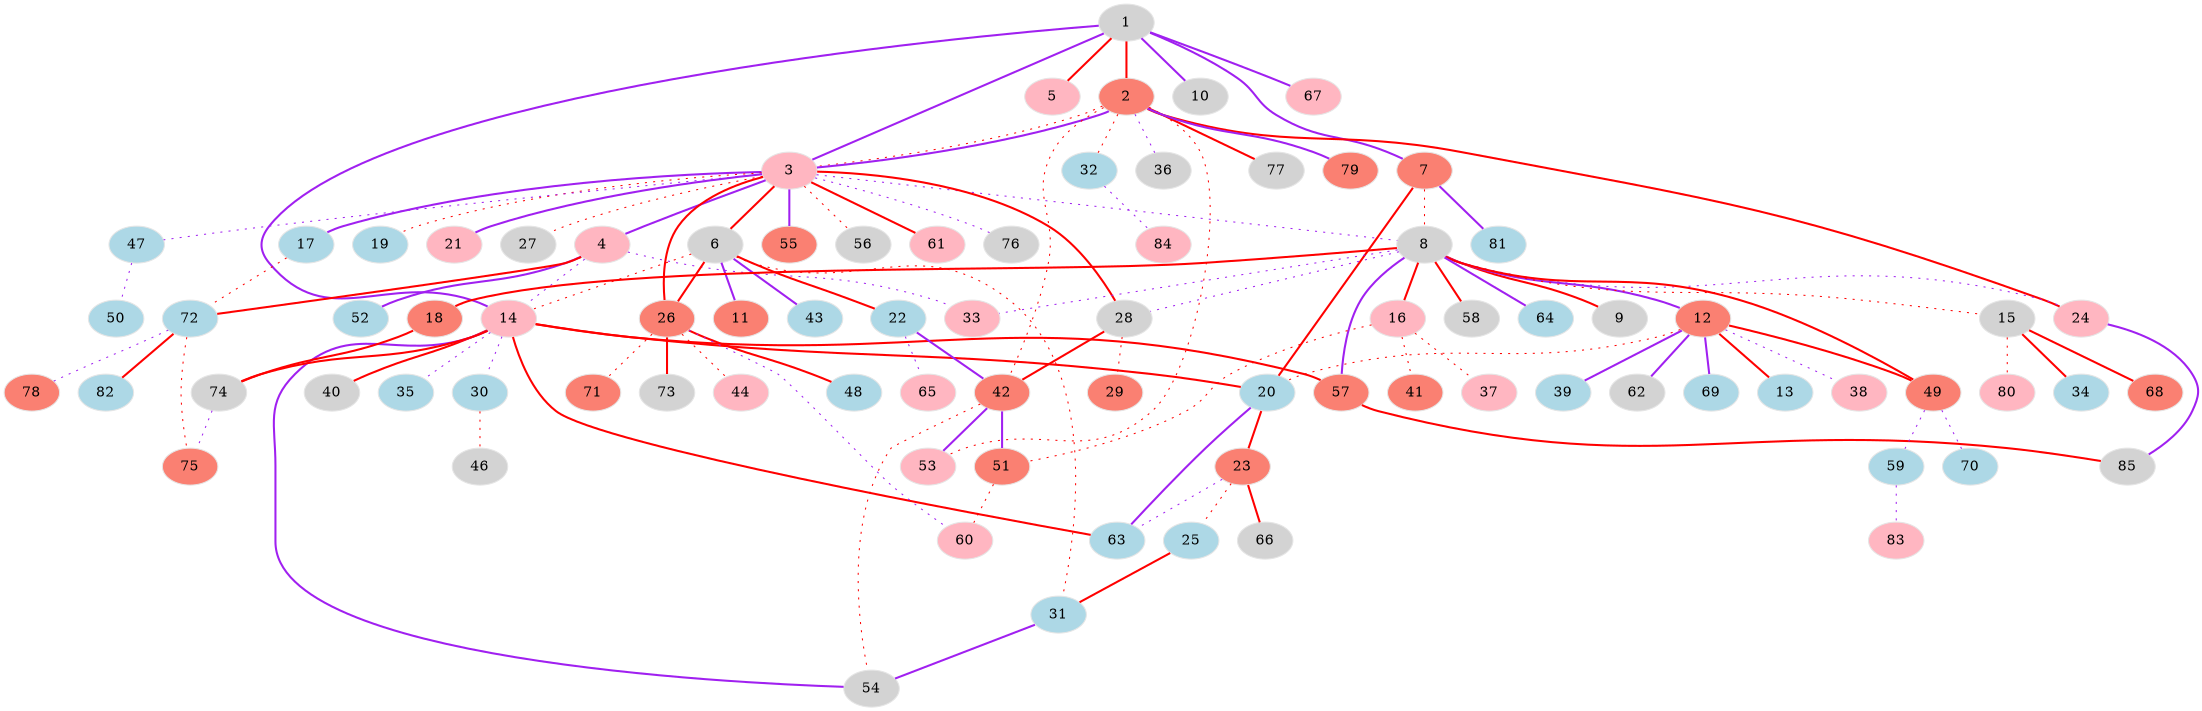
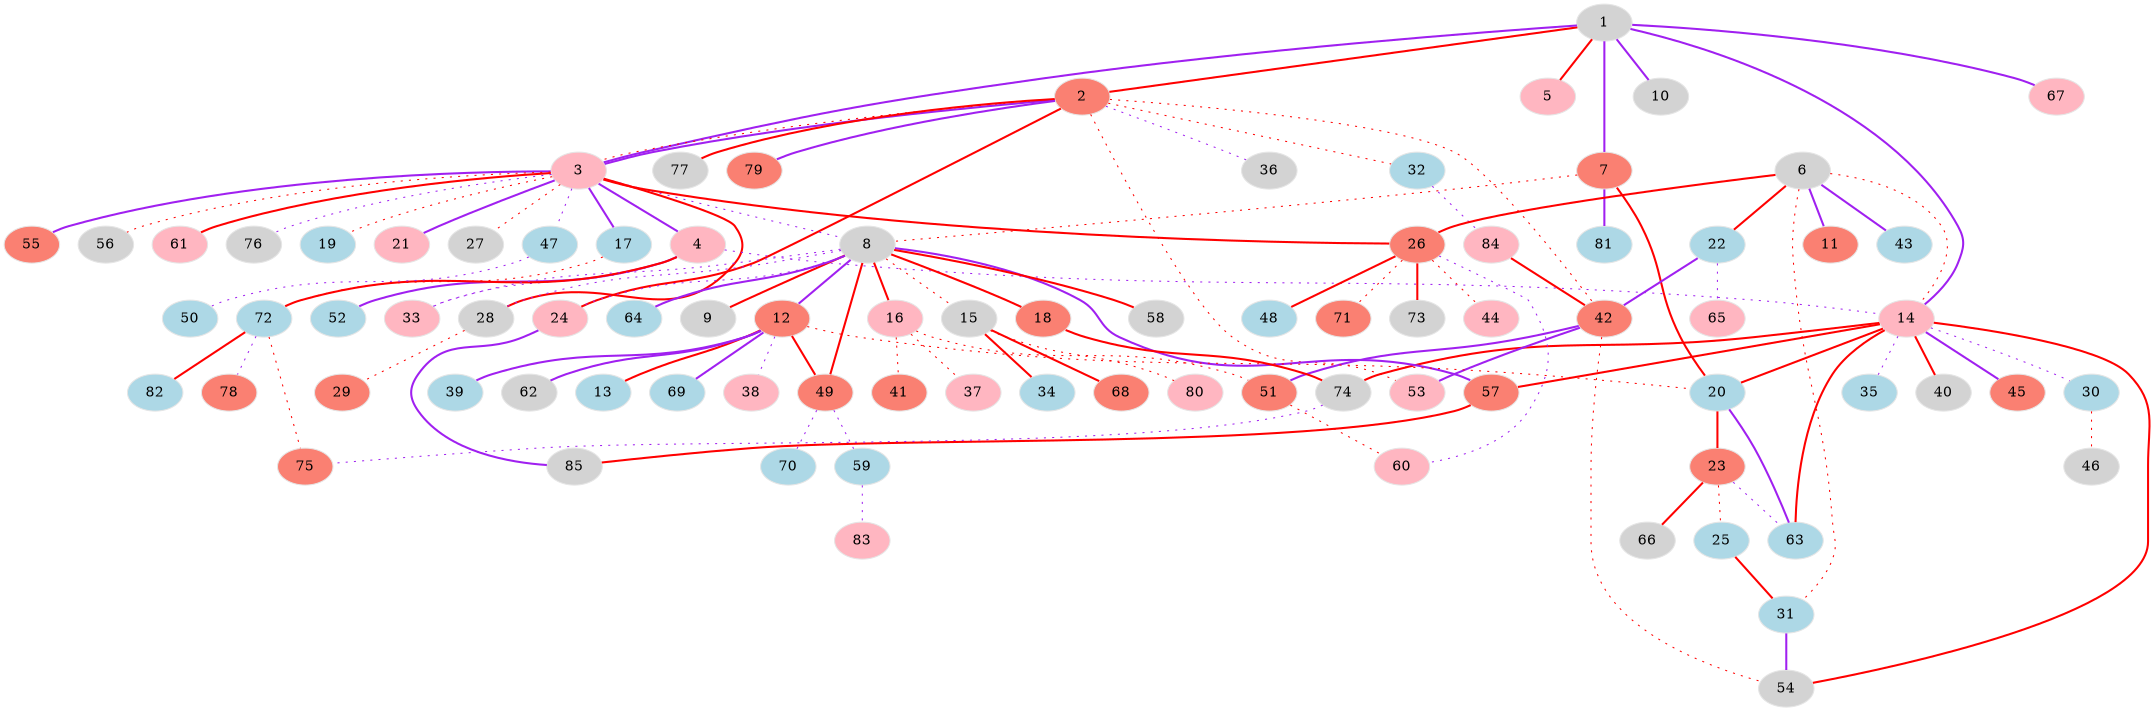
(752, 208) -> none
(1063, 356) -> (1548, 282)
none -> (2018, 393)
(357, 617) -> (2148, 541)
